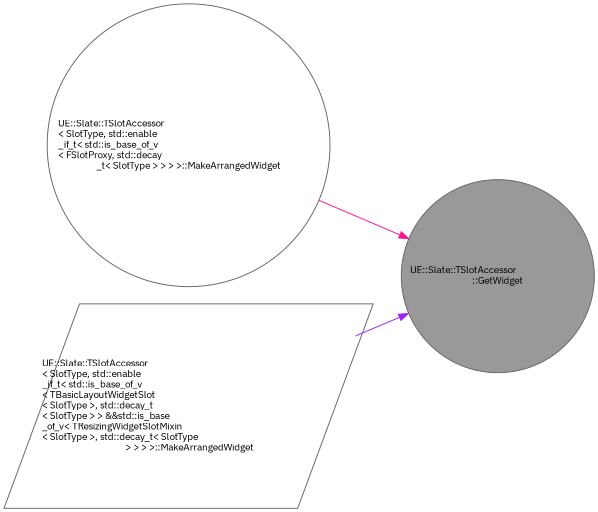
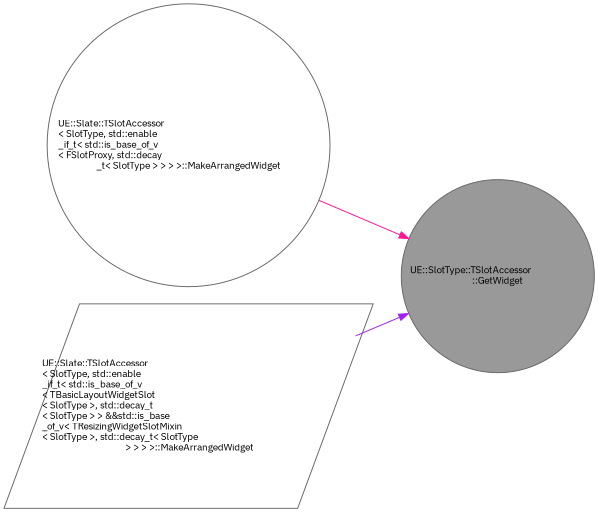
(498, 276) -> (498, 276)
